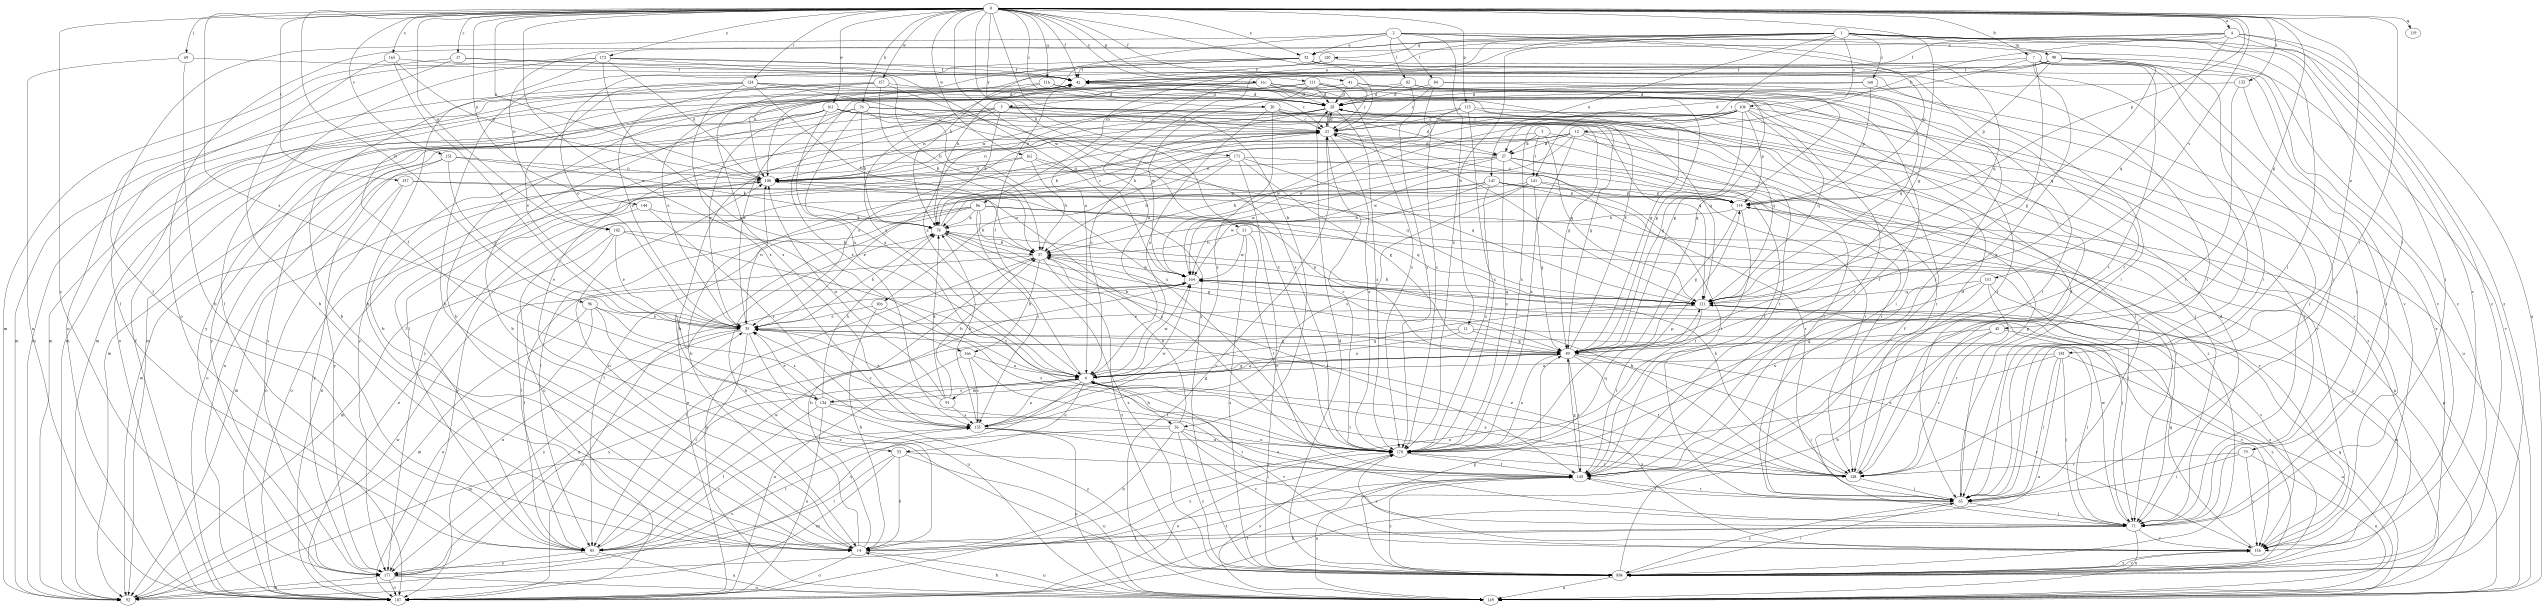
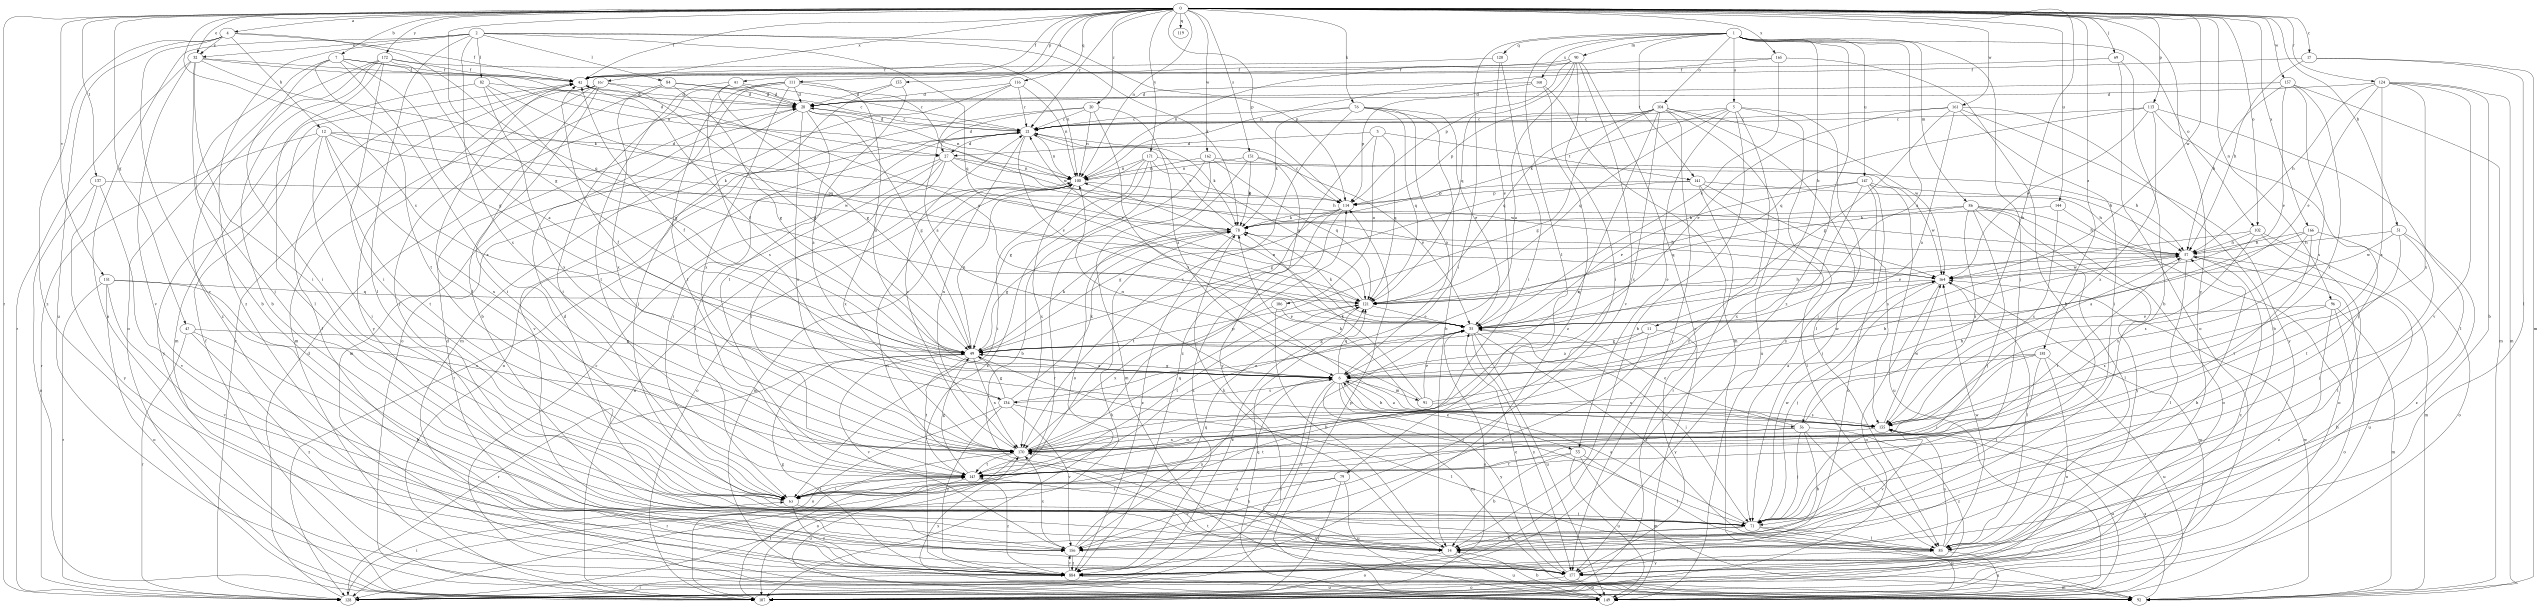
(601, 49) -> (162, 392)
(889, 152) -> (1060, 123)
(1092, 243) -> (814, 243)
(1022, 315) -> (2258, 241)
(2028, 329) -> (696, 329)
(1789, 539) -> (728, 579)
